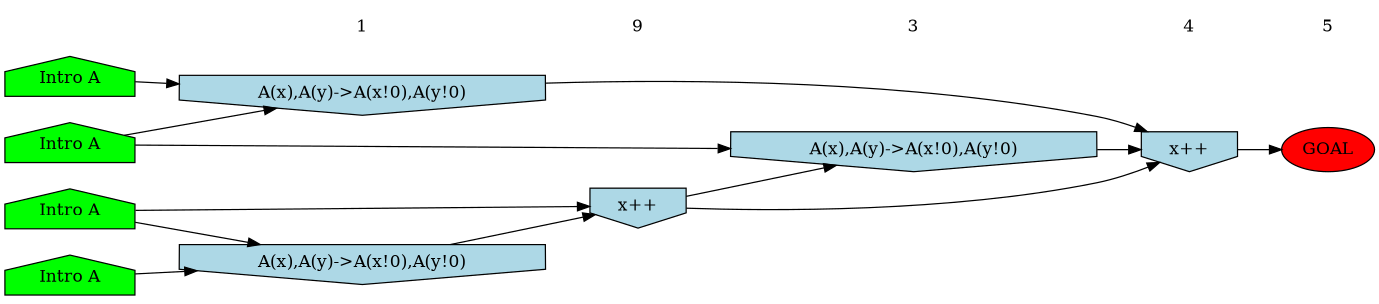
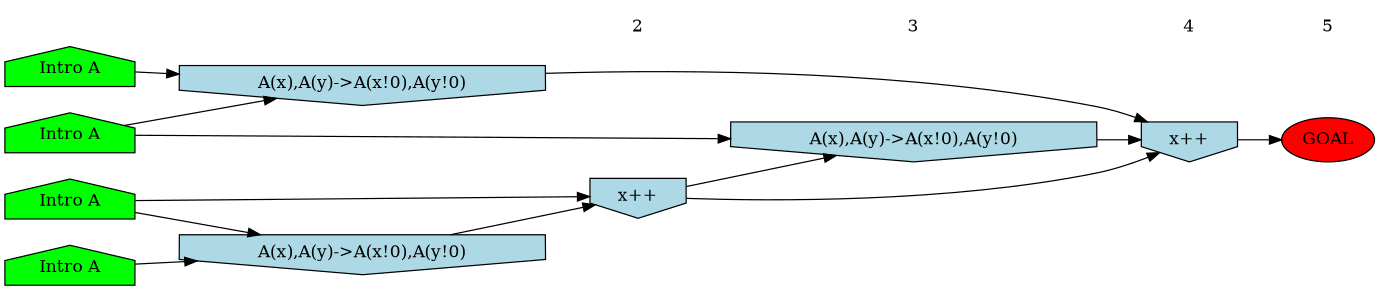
(362, 27) -> none
(638, 27) -> (638, 27)
